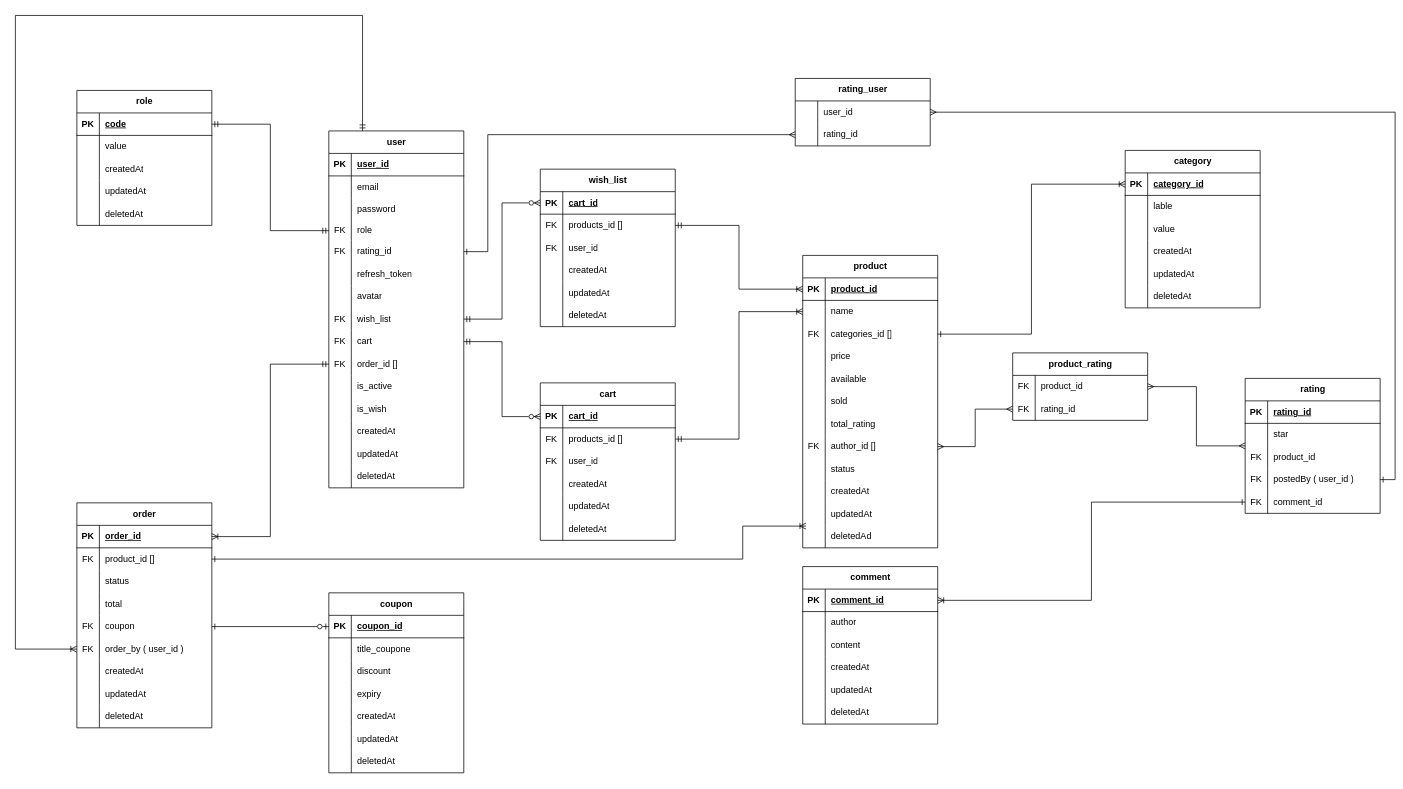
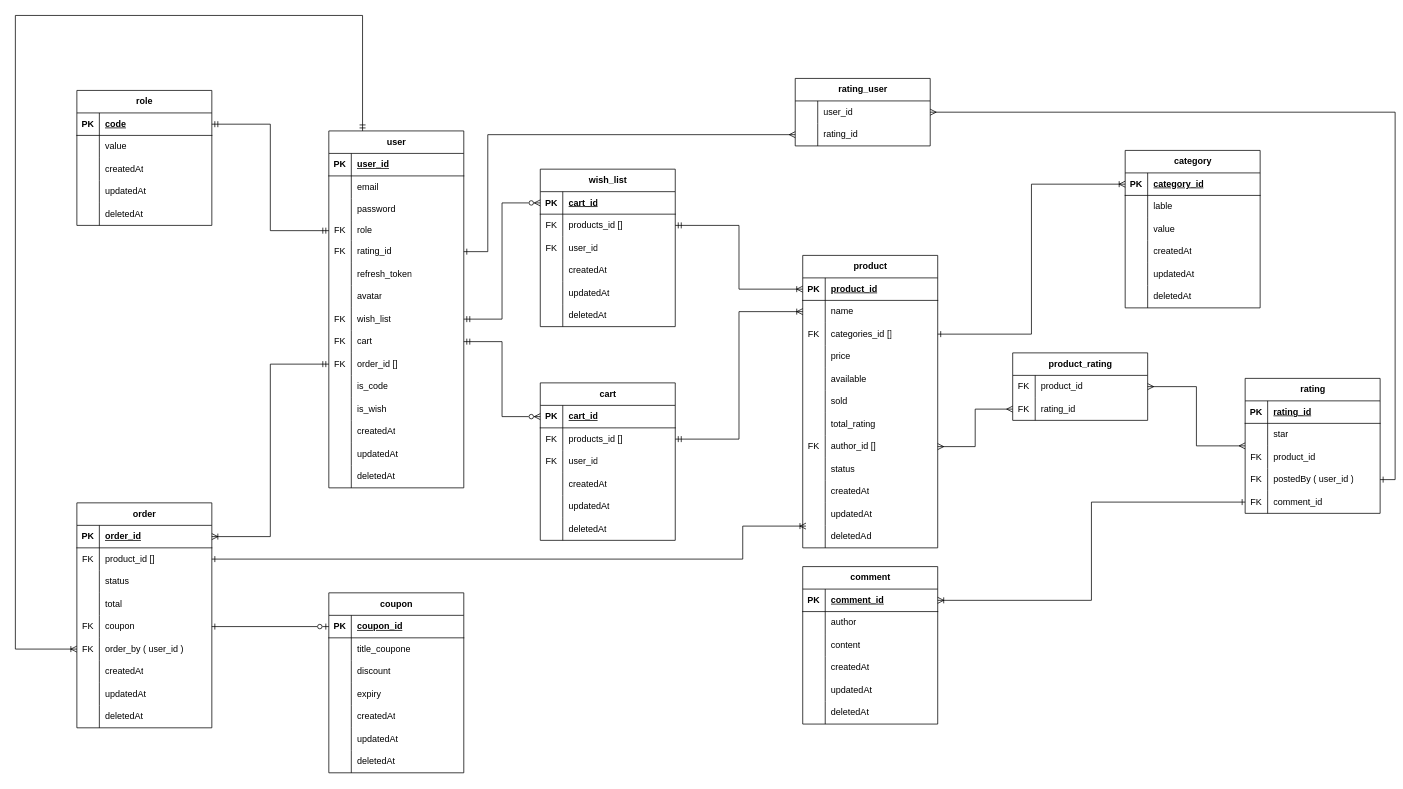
(378, 387) -> (374, 387)
